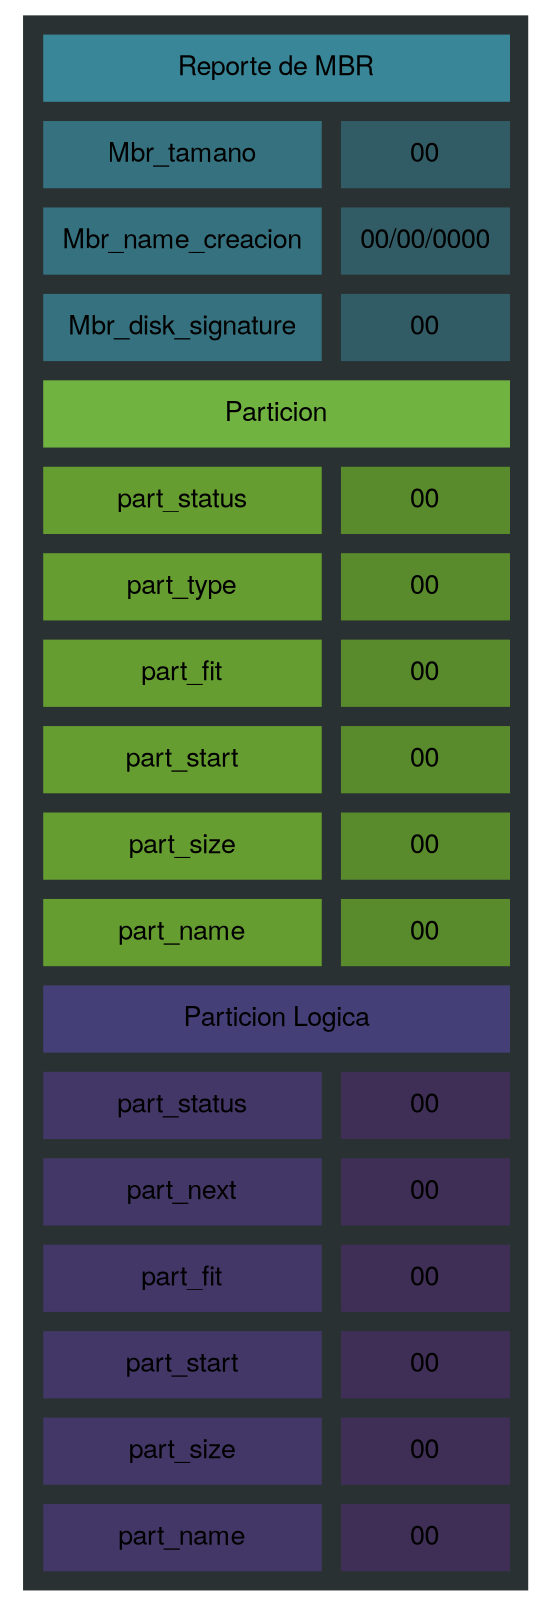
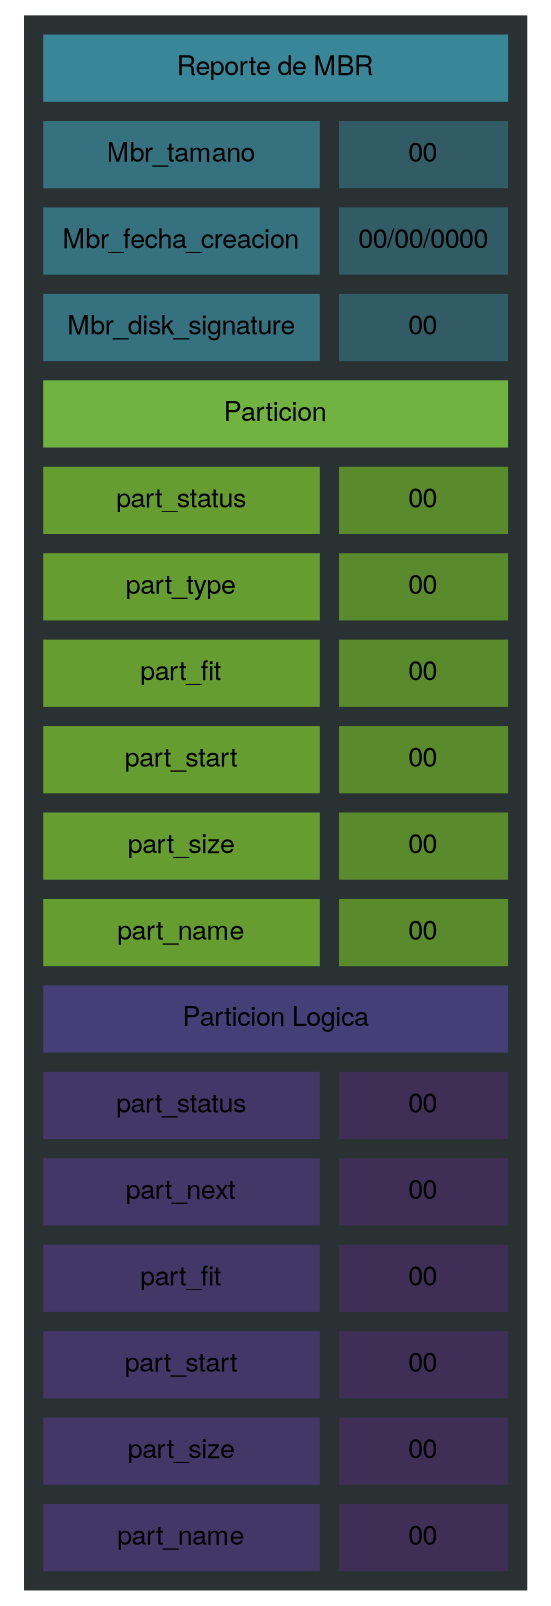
(182, 240) -> (182, 240)
